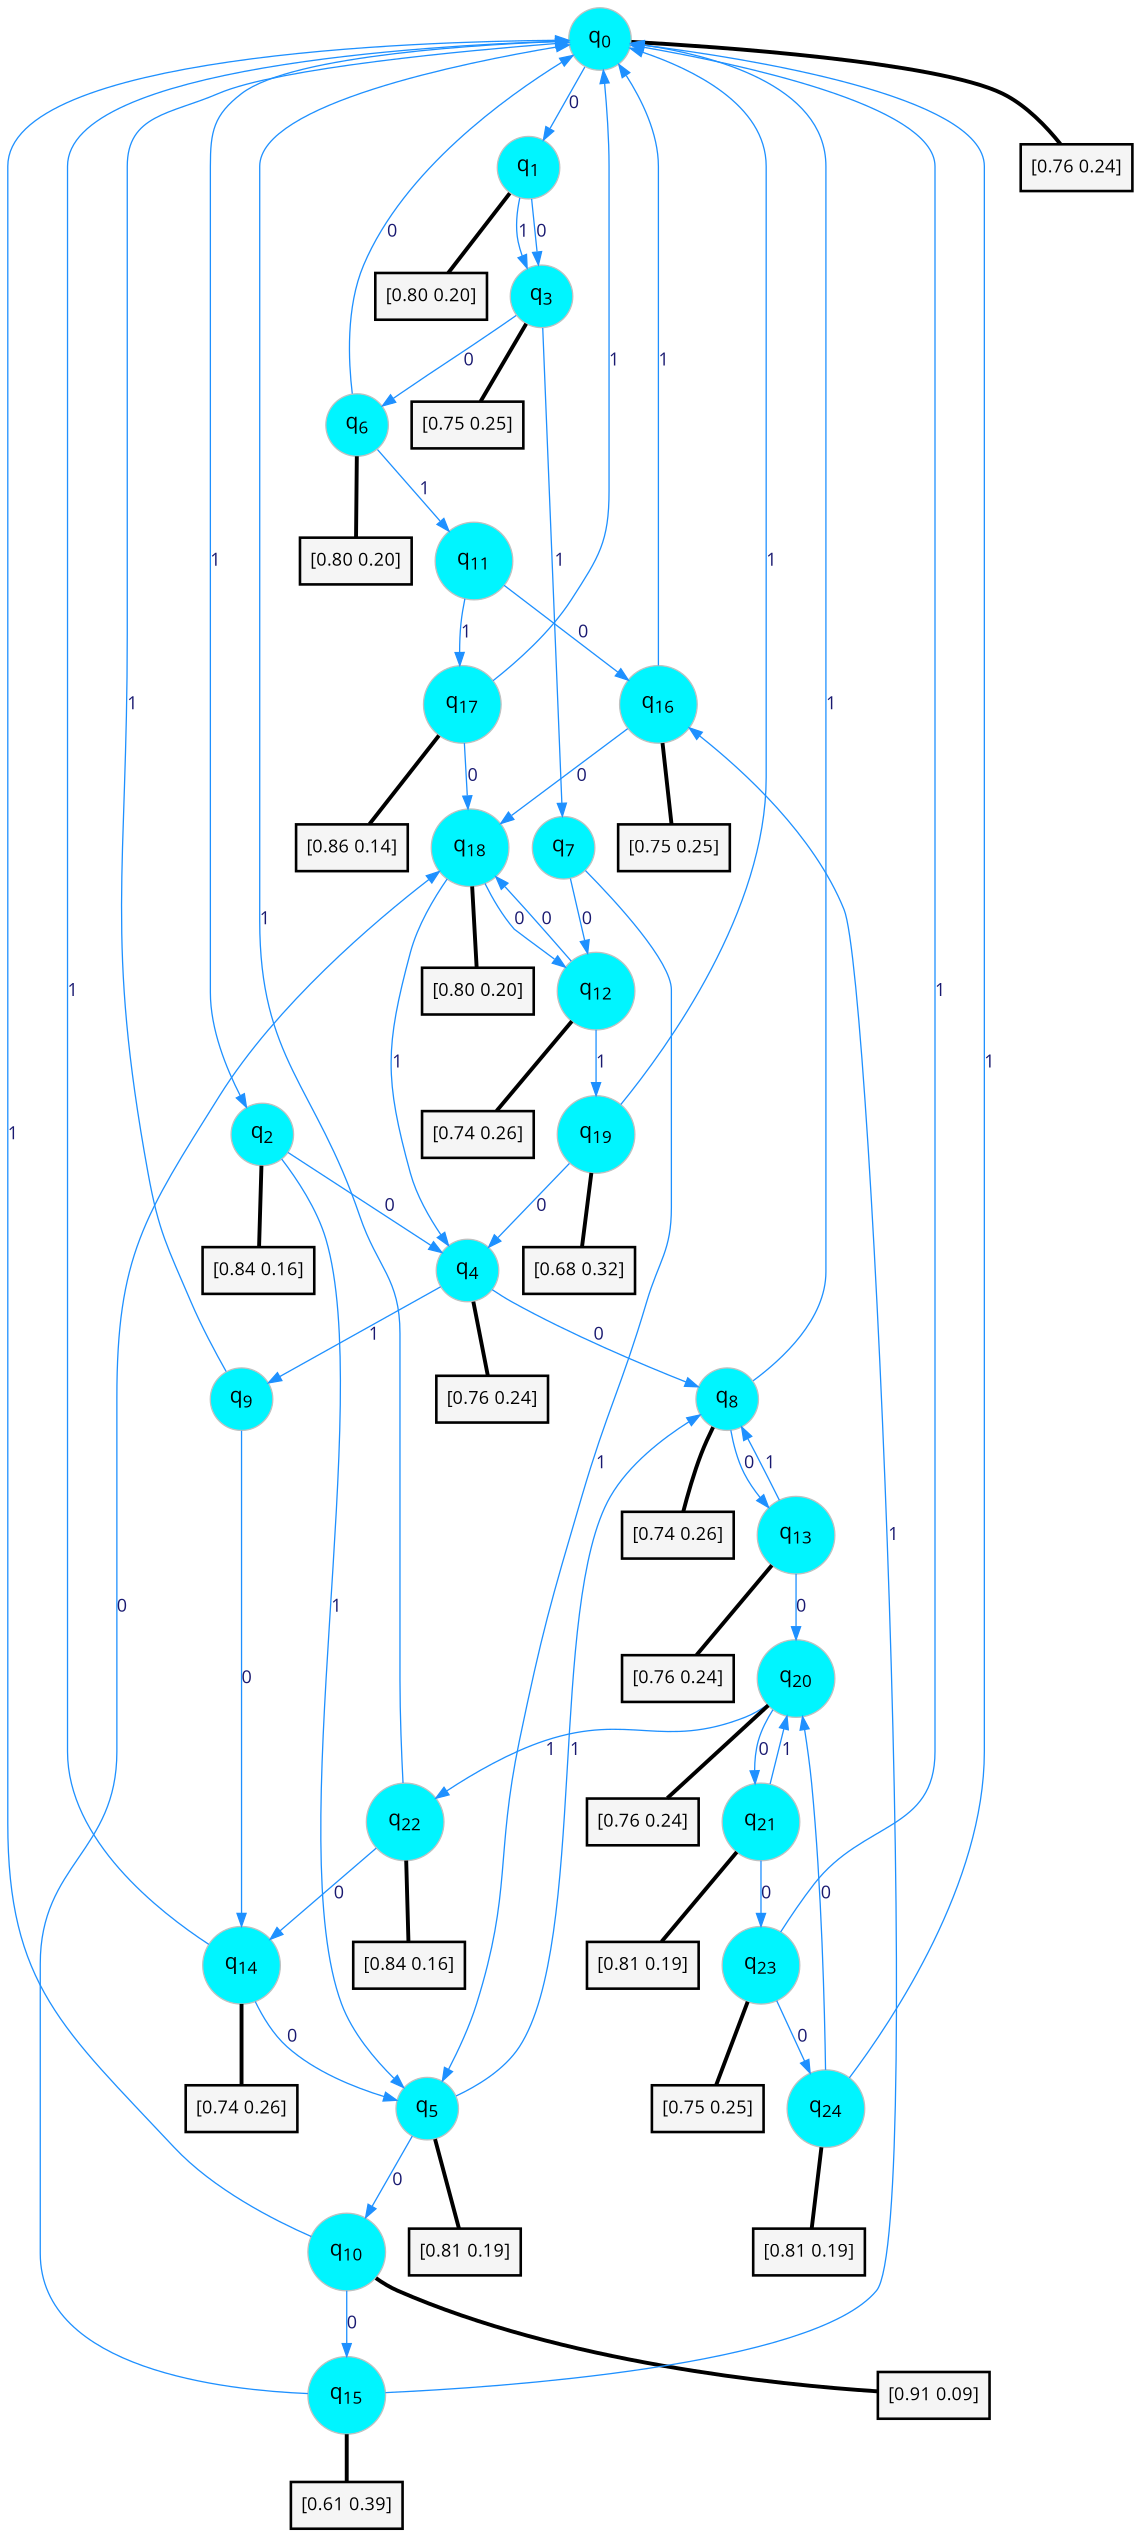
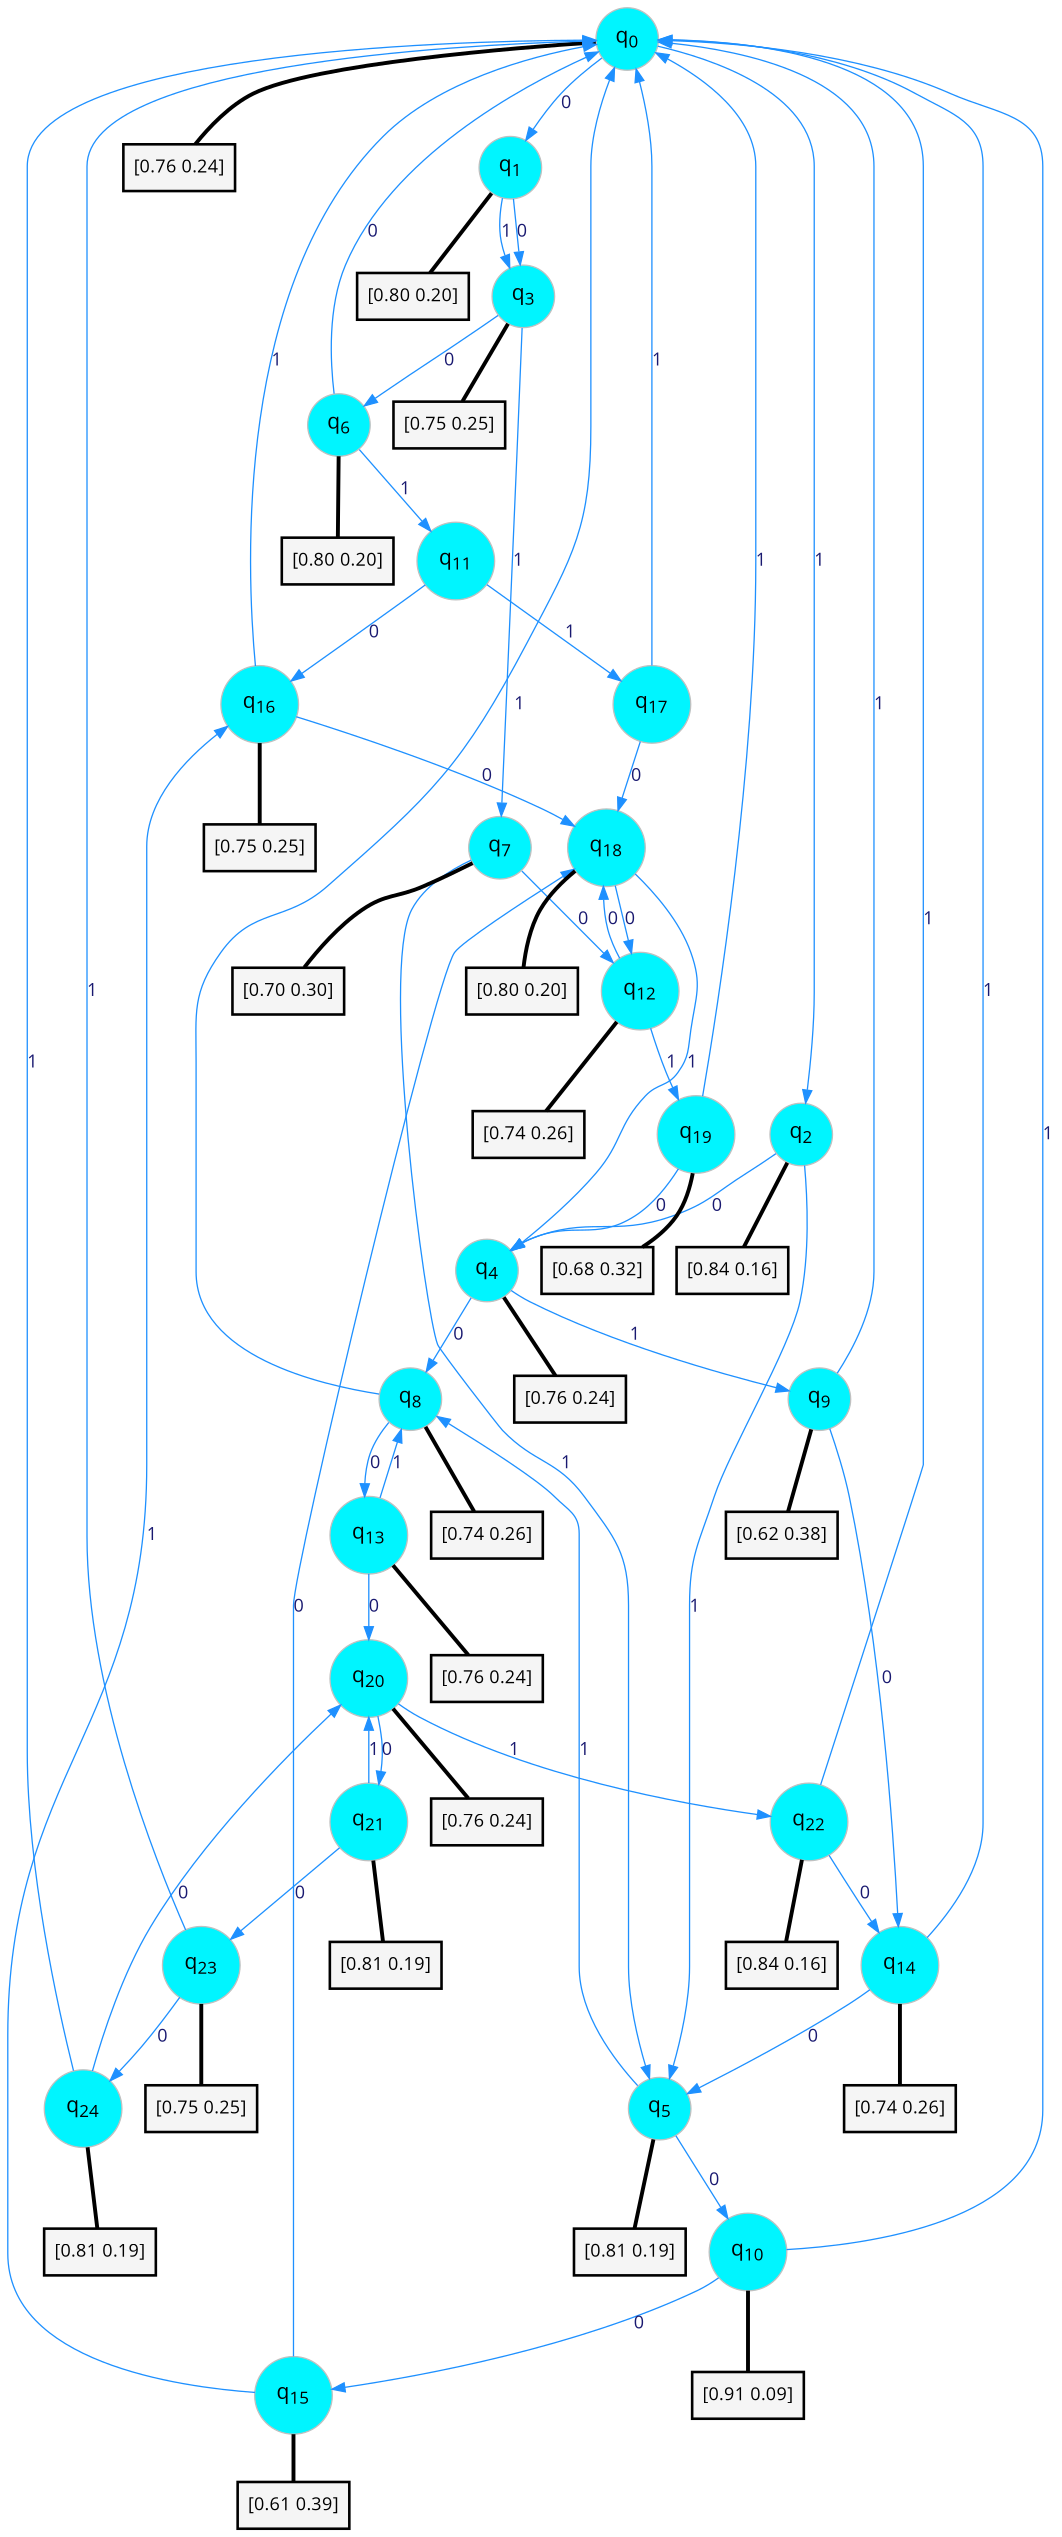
(352, 848) -> none
none -> (288, 991)
none -> (782, 1535)
